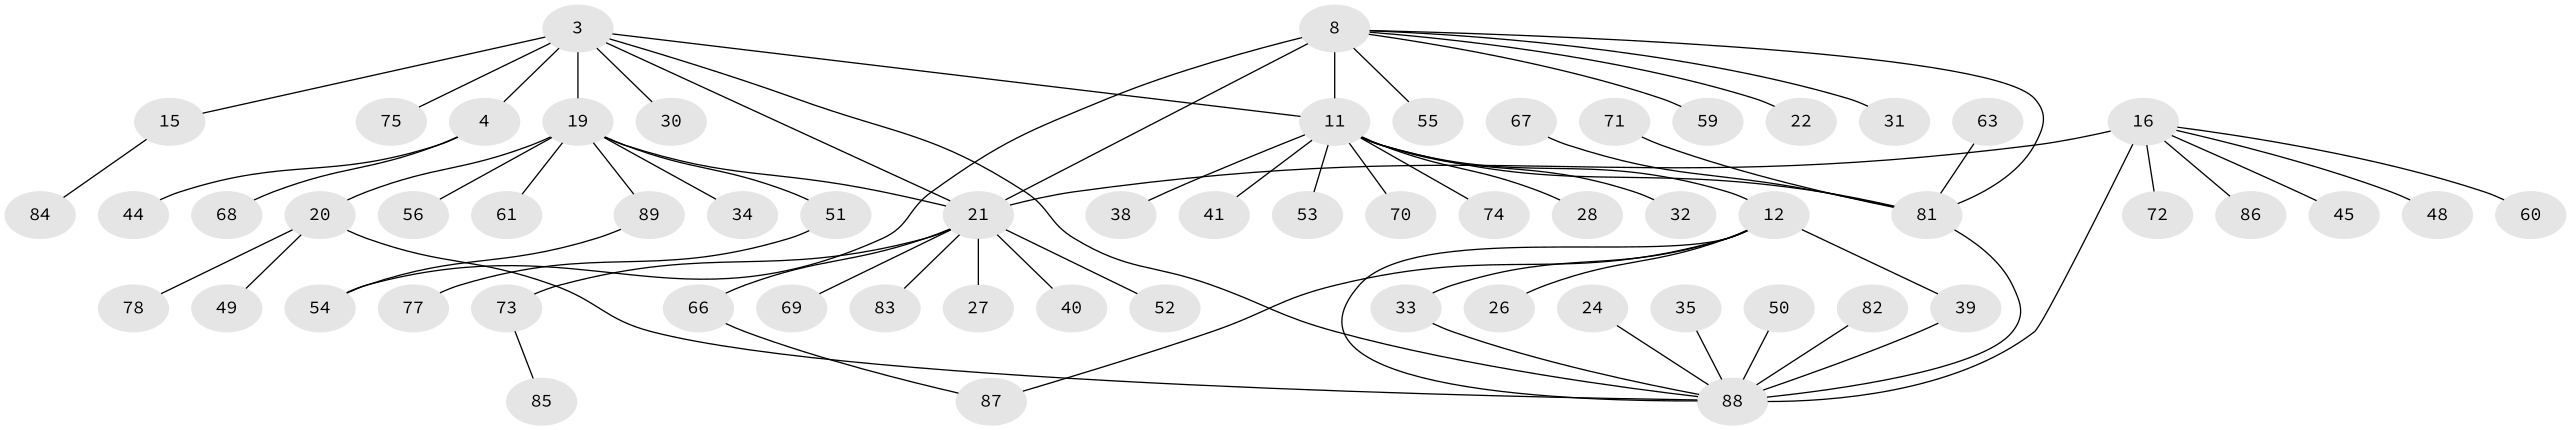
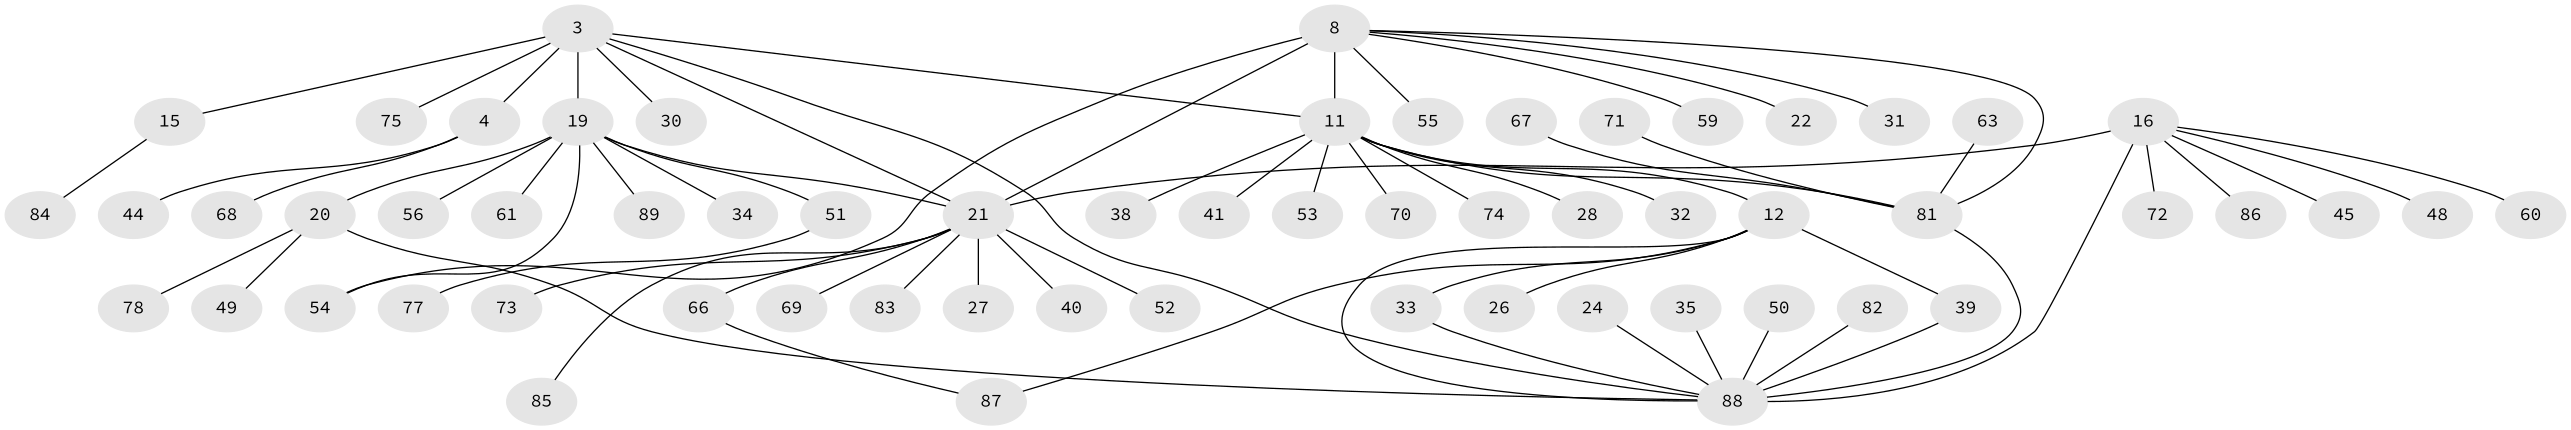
(505, 258) -> (532, 257)
(524, 355) -> (649, 287)
